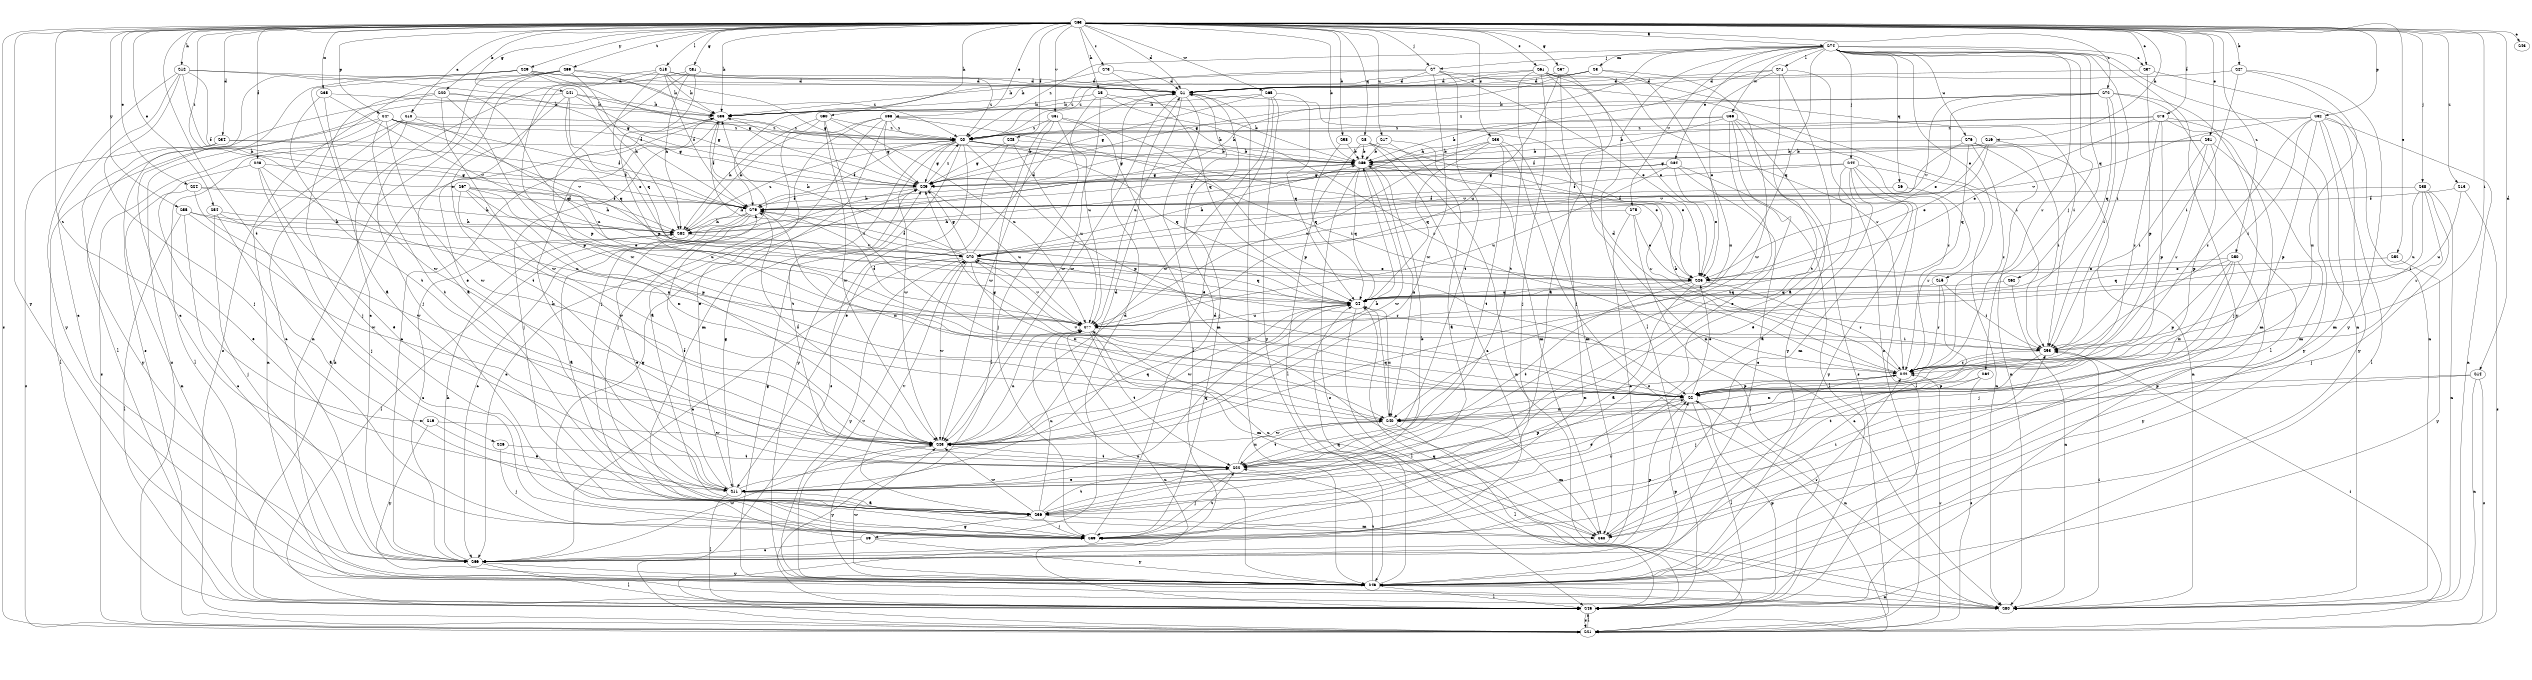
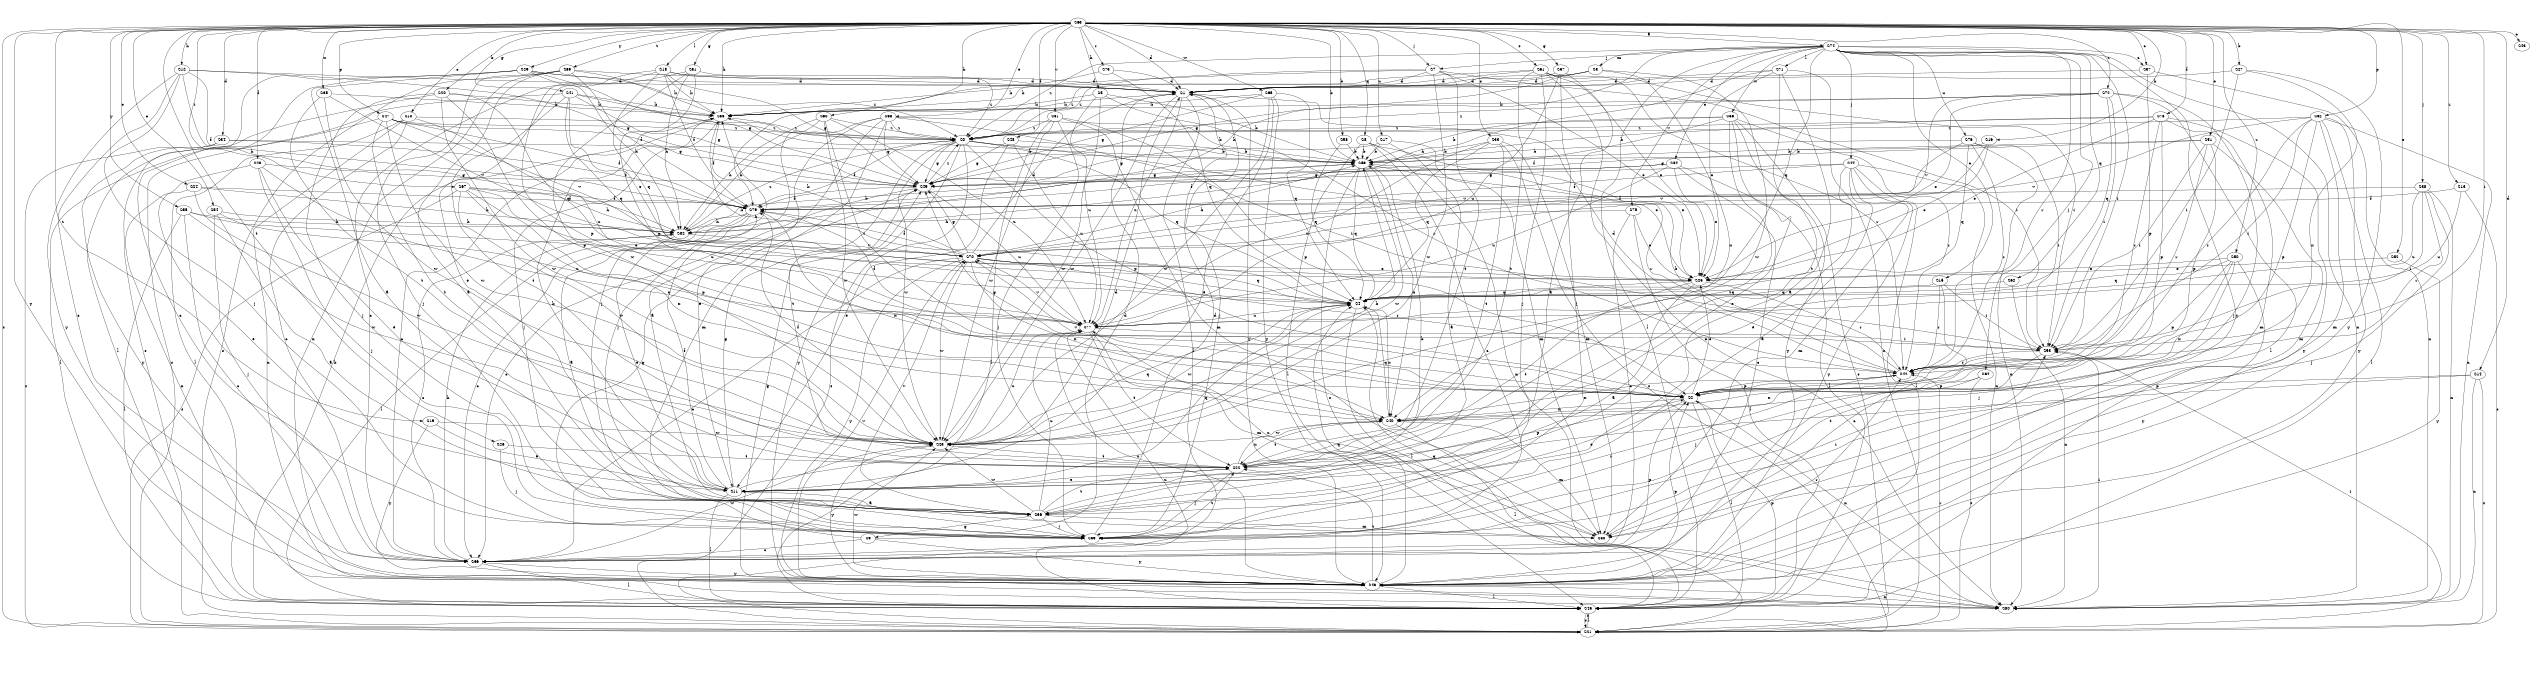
(1900, 187) -> none
(2192, 376) -> none
(115, 621) -> (131, 584)
